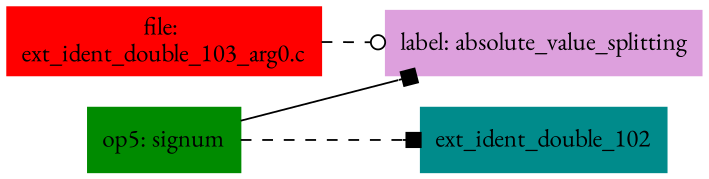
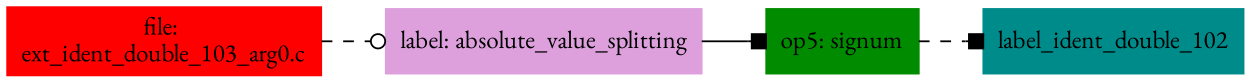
(319, 100) -> (725, 41)
(544, 140) -> (1113, 41)
